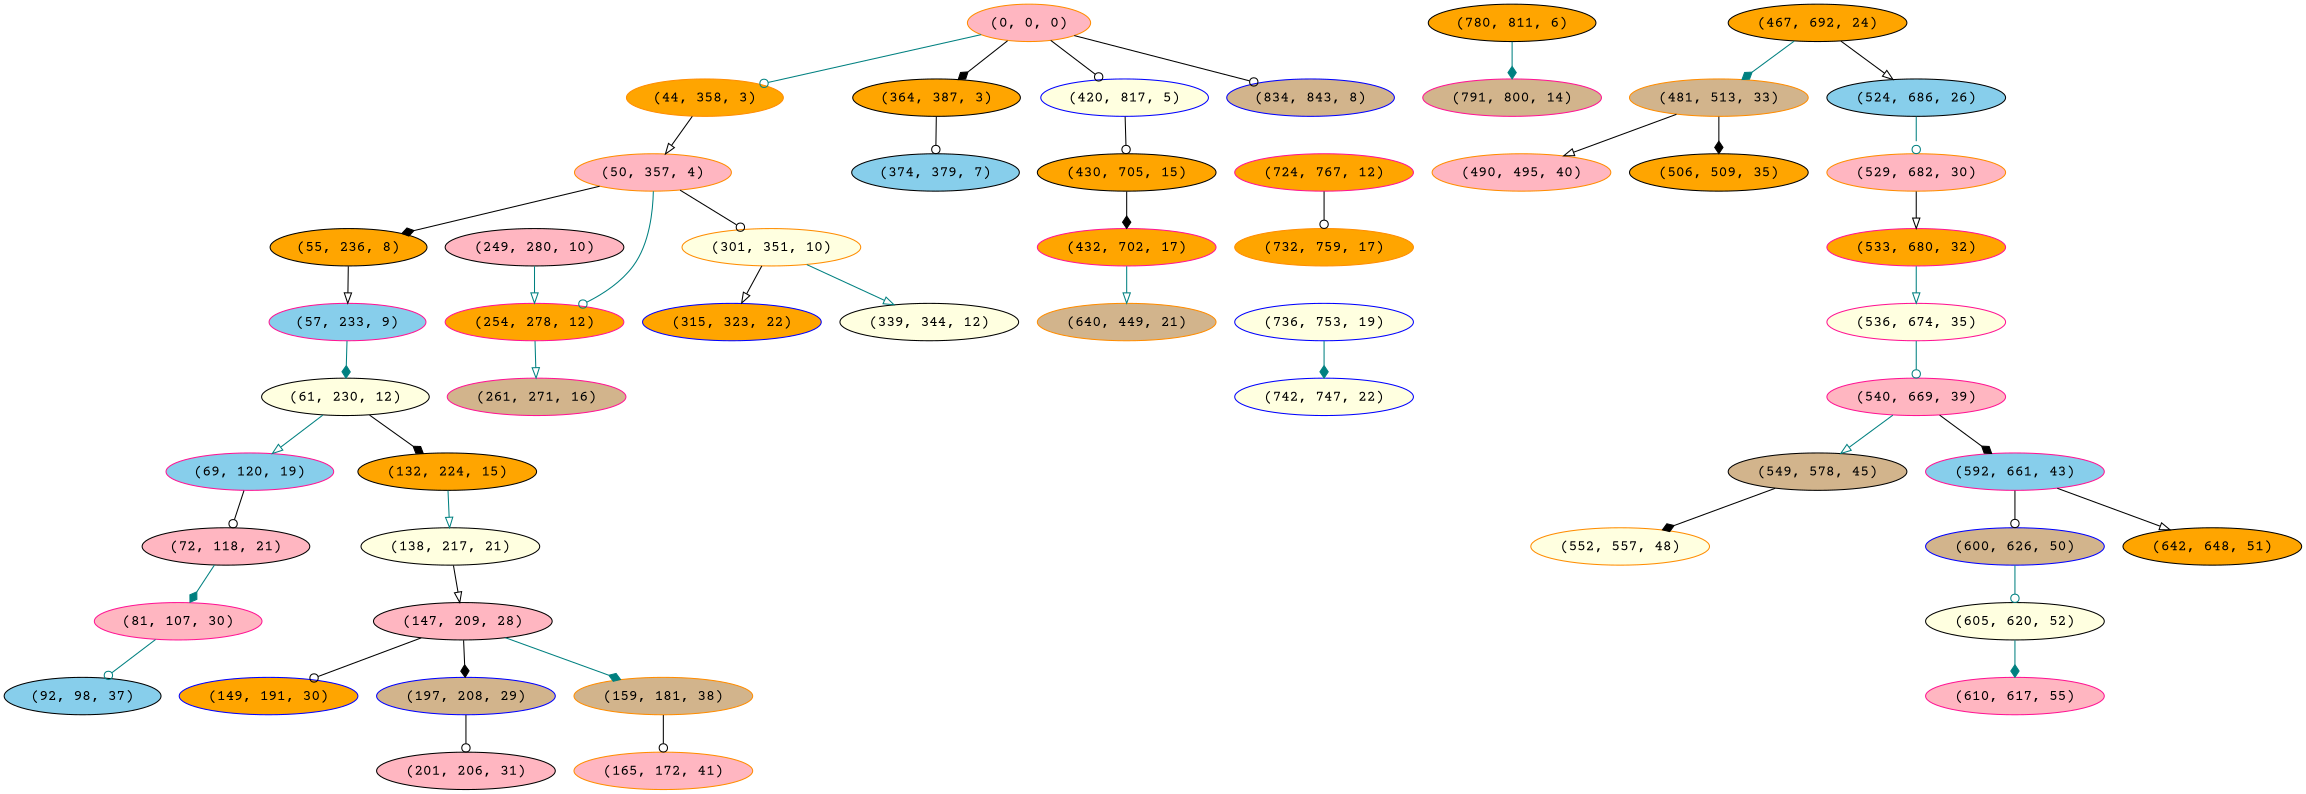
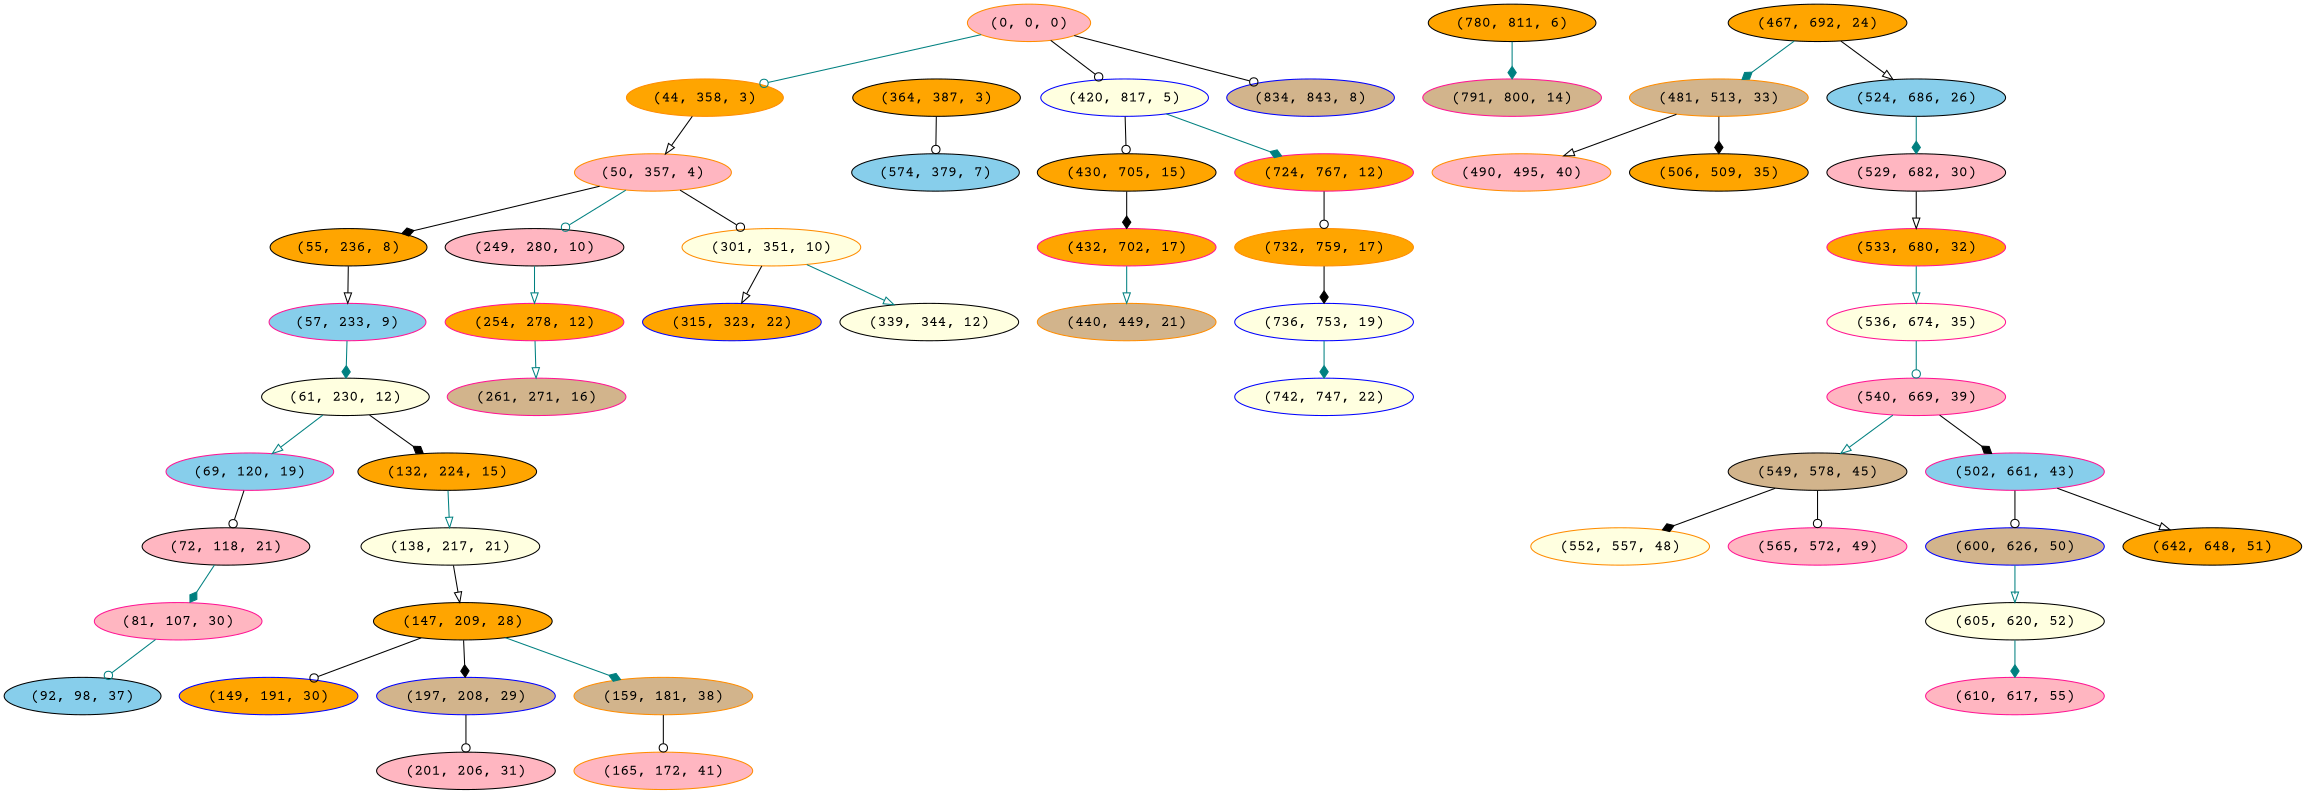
(988, 56) -> none
(1916, 129) -> (1916, 129)
none -> (1218, 133)
(936, 172) -> (936, 172)
(1916, 172) -> (1916, 172)
(638, 258) -> (598, 207)
none -> (1324, 279)
(1127, 322) -> (1127, 322)
(2015, 472) -> (2015, 472)
none -> (1818, 546)
(2015, 580) -> (2015, 580)
(463, 621) -> (463, 621)
